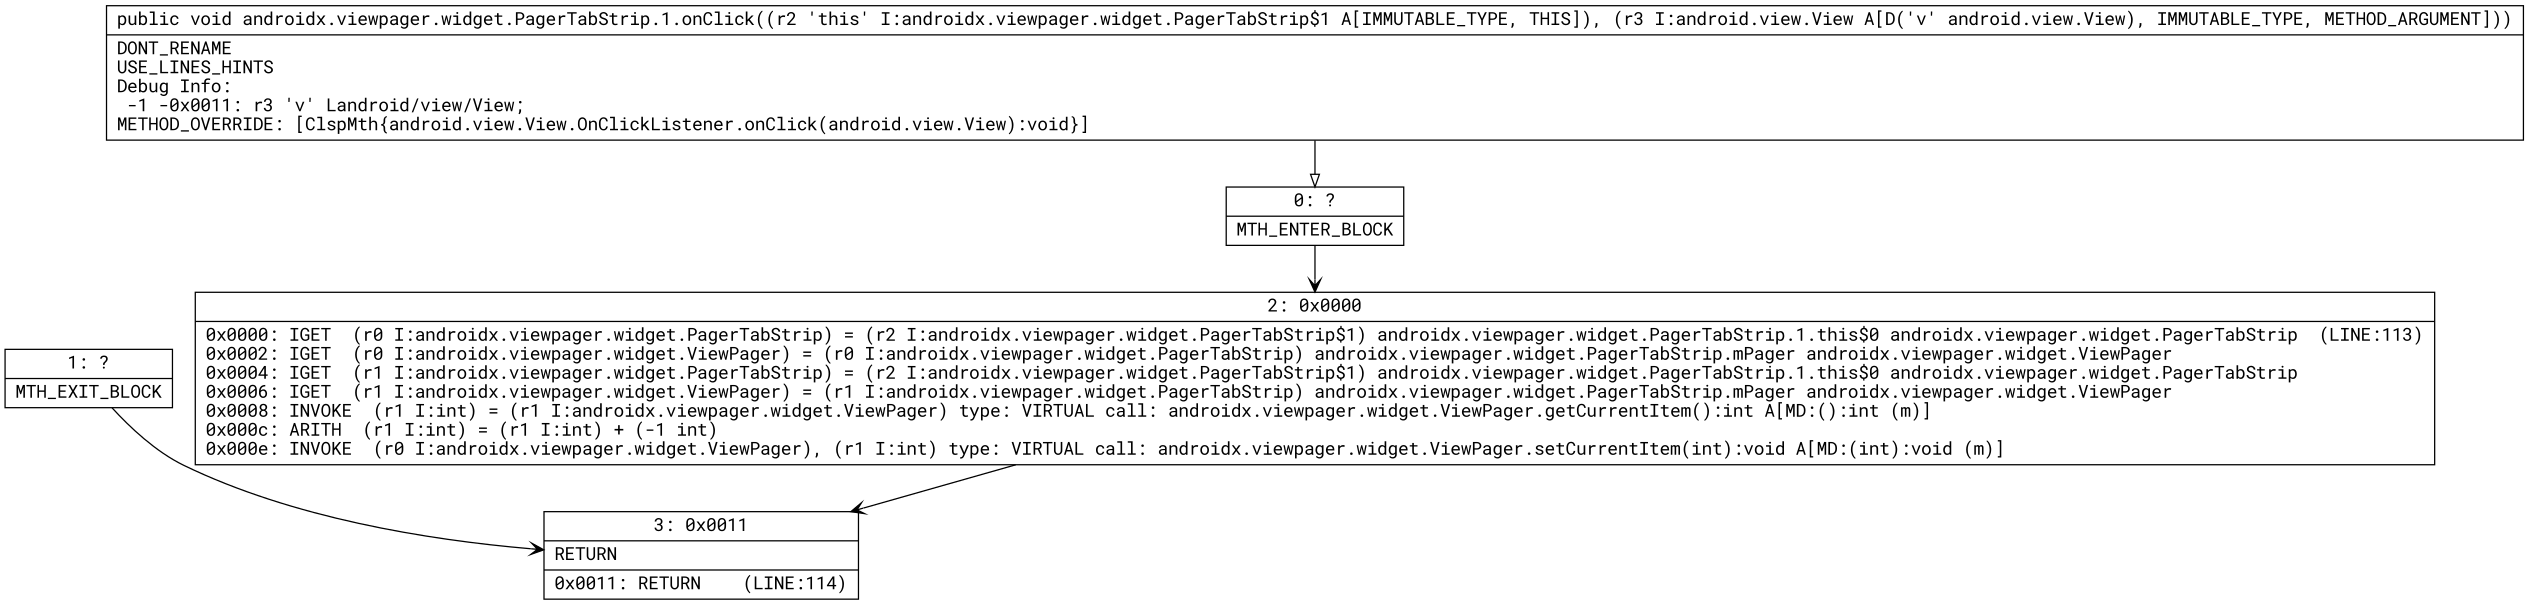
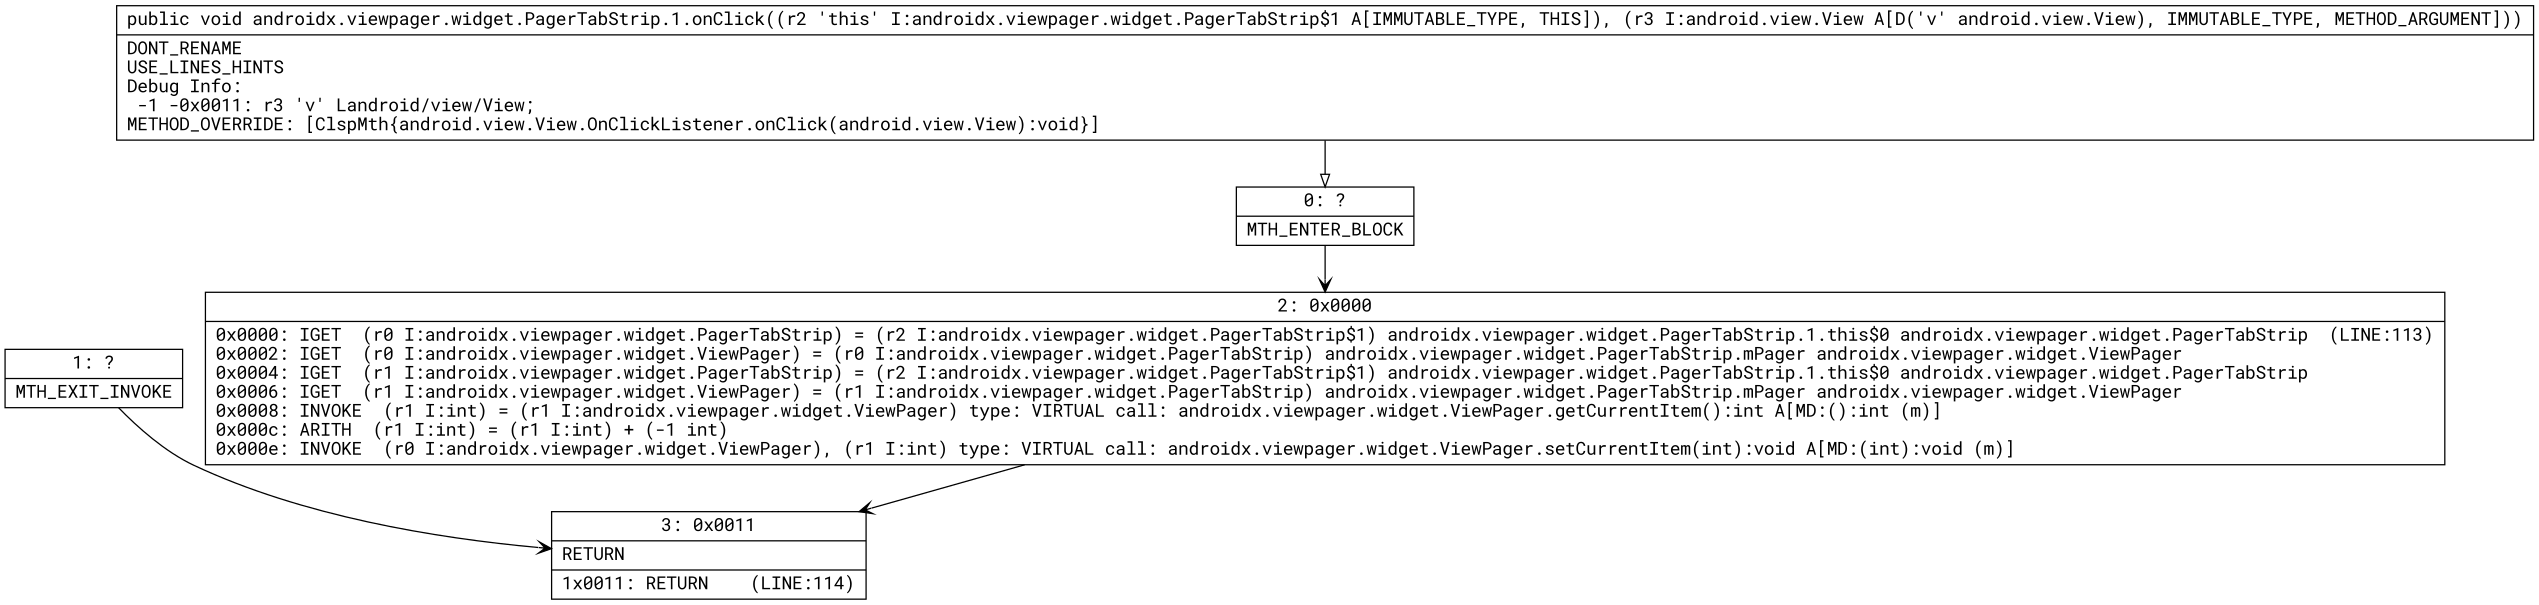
(89, 392) -> (94, 392)
(701, 584) -> (709, 584)
